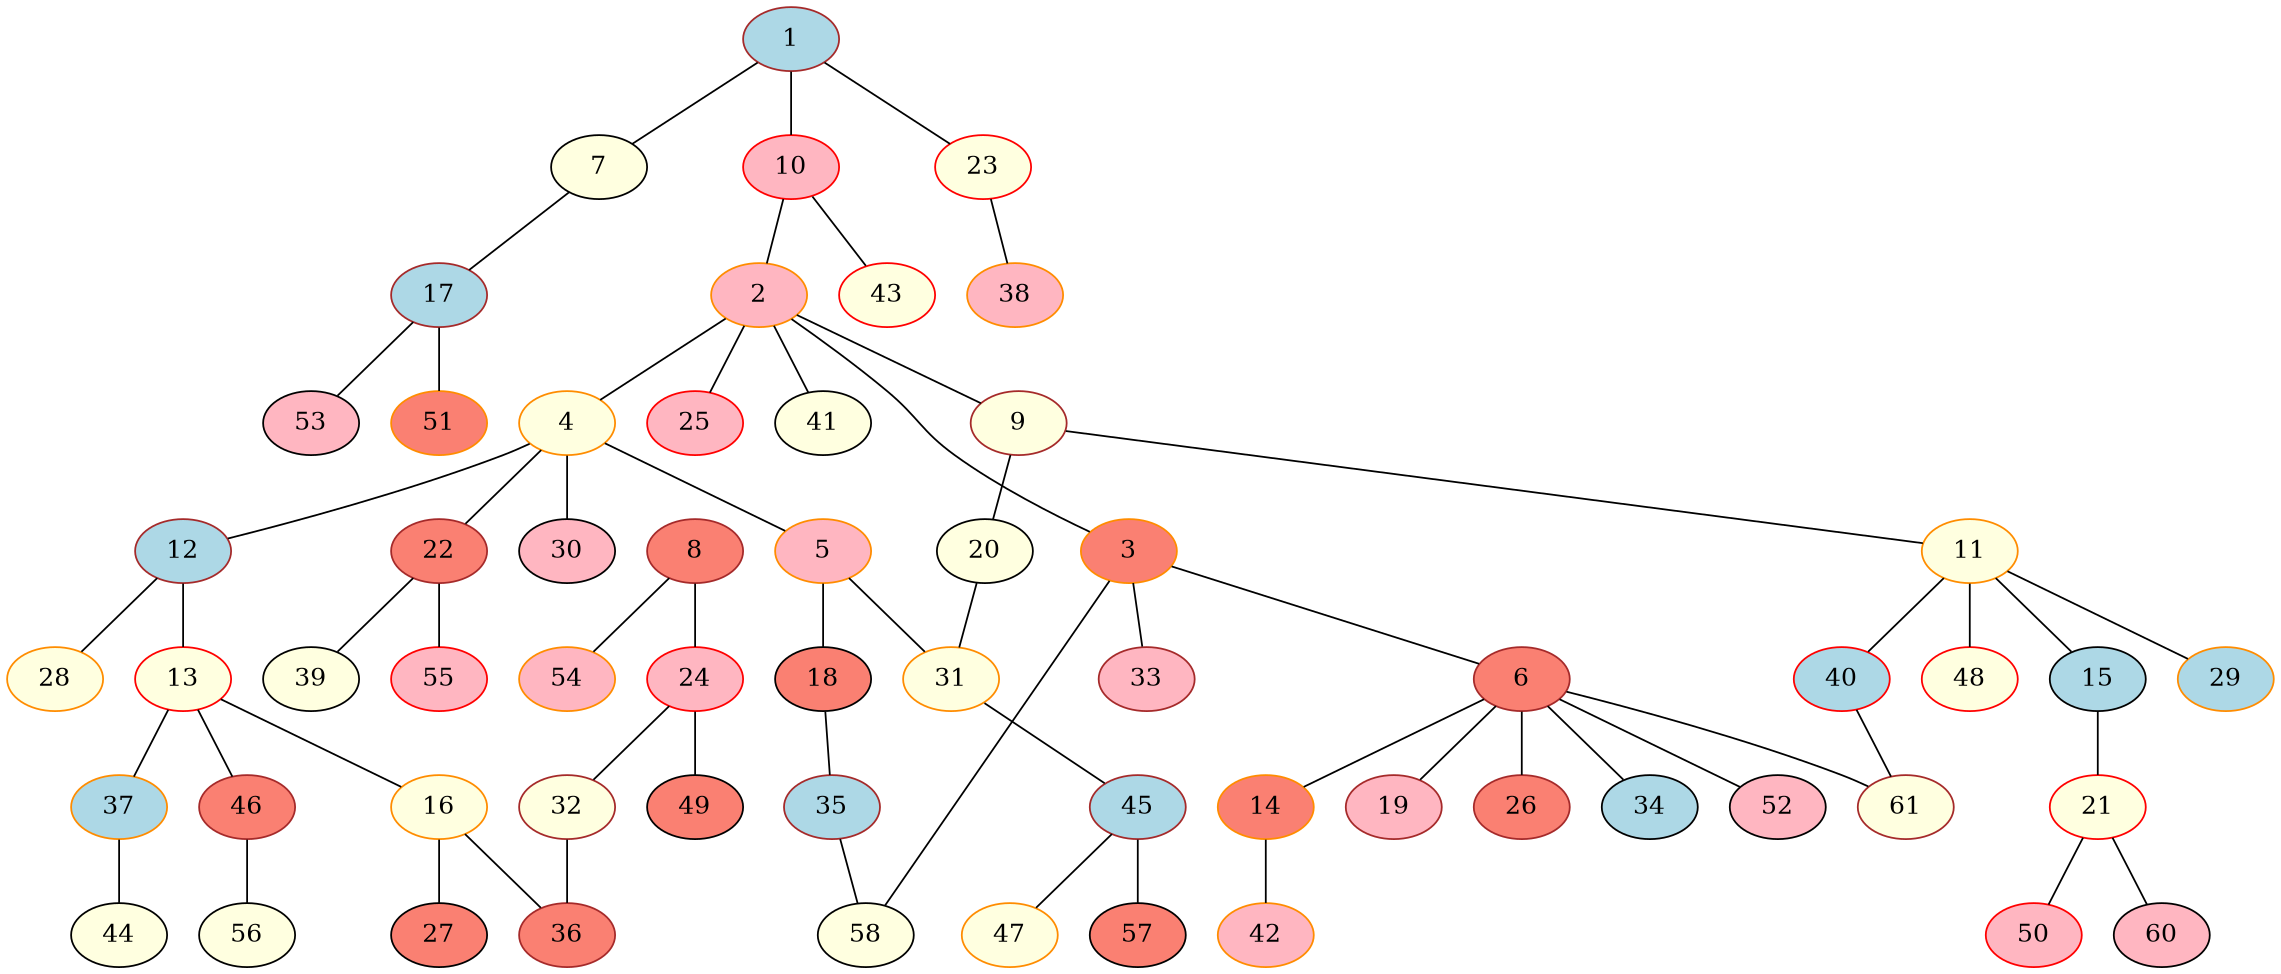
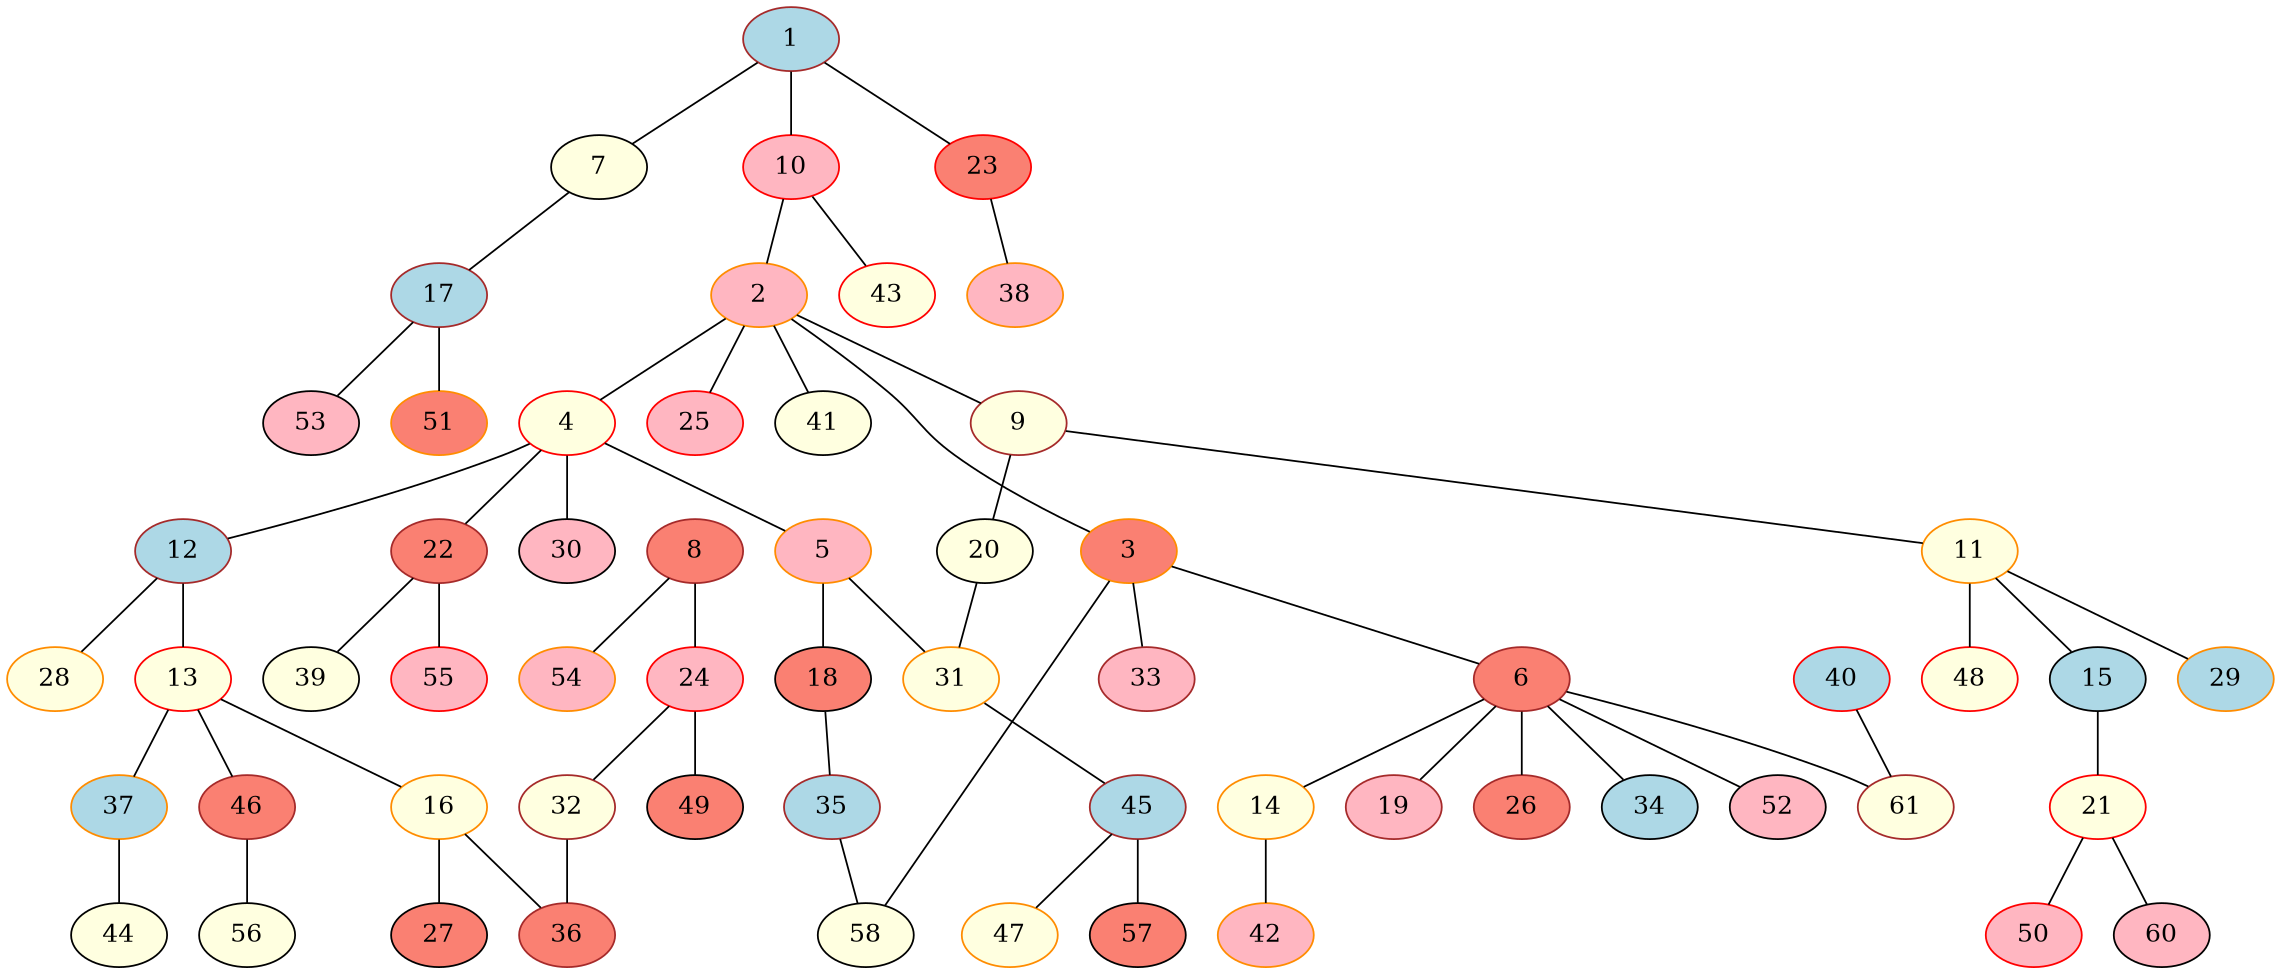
(983, 167) -> (983, 167)
(567, 423) -> (567, 423)
(1906, 615) -> none
(1266, 807) -> (1266, 807)
